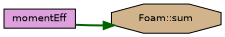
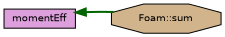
(90, 25) -> (100, 12)
